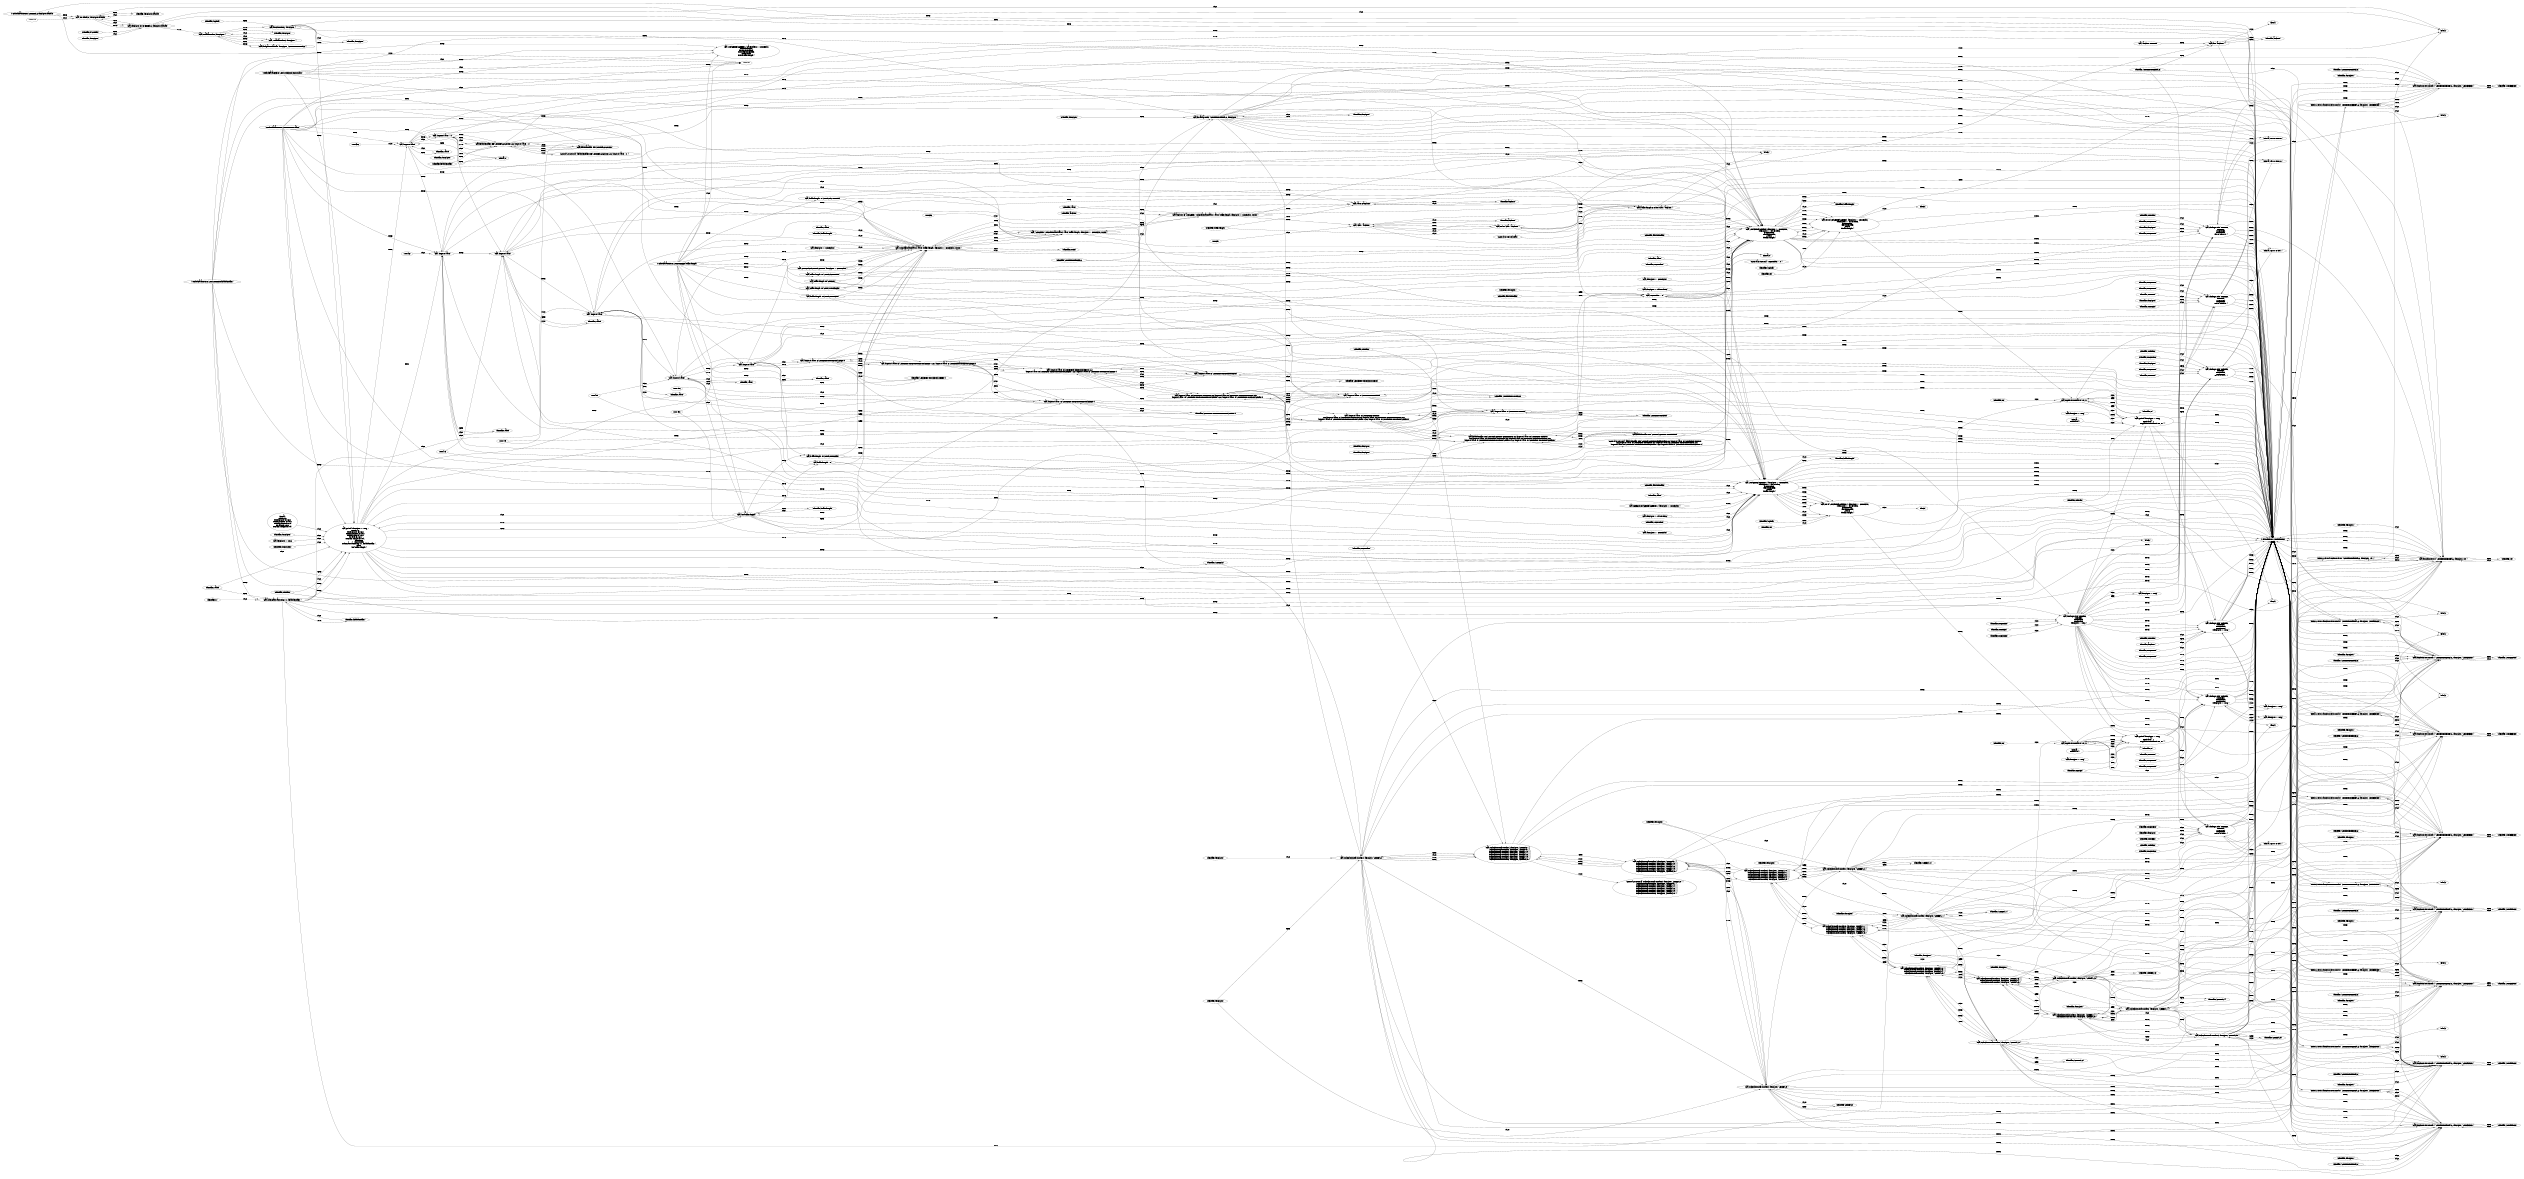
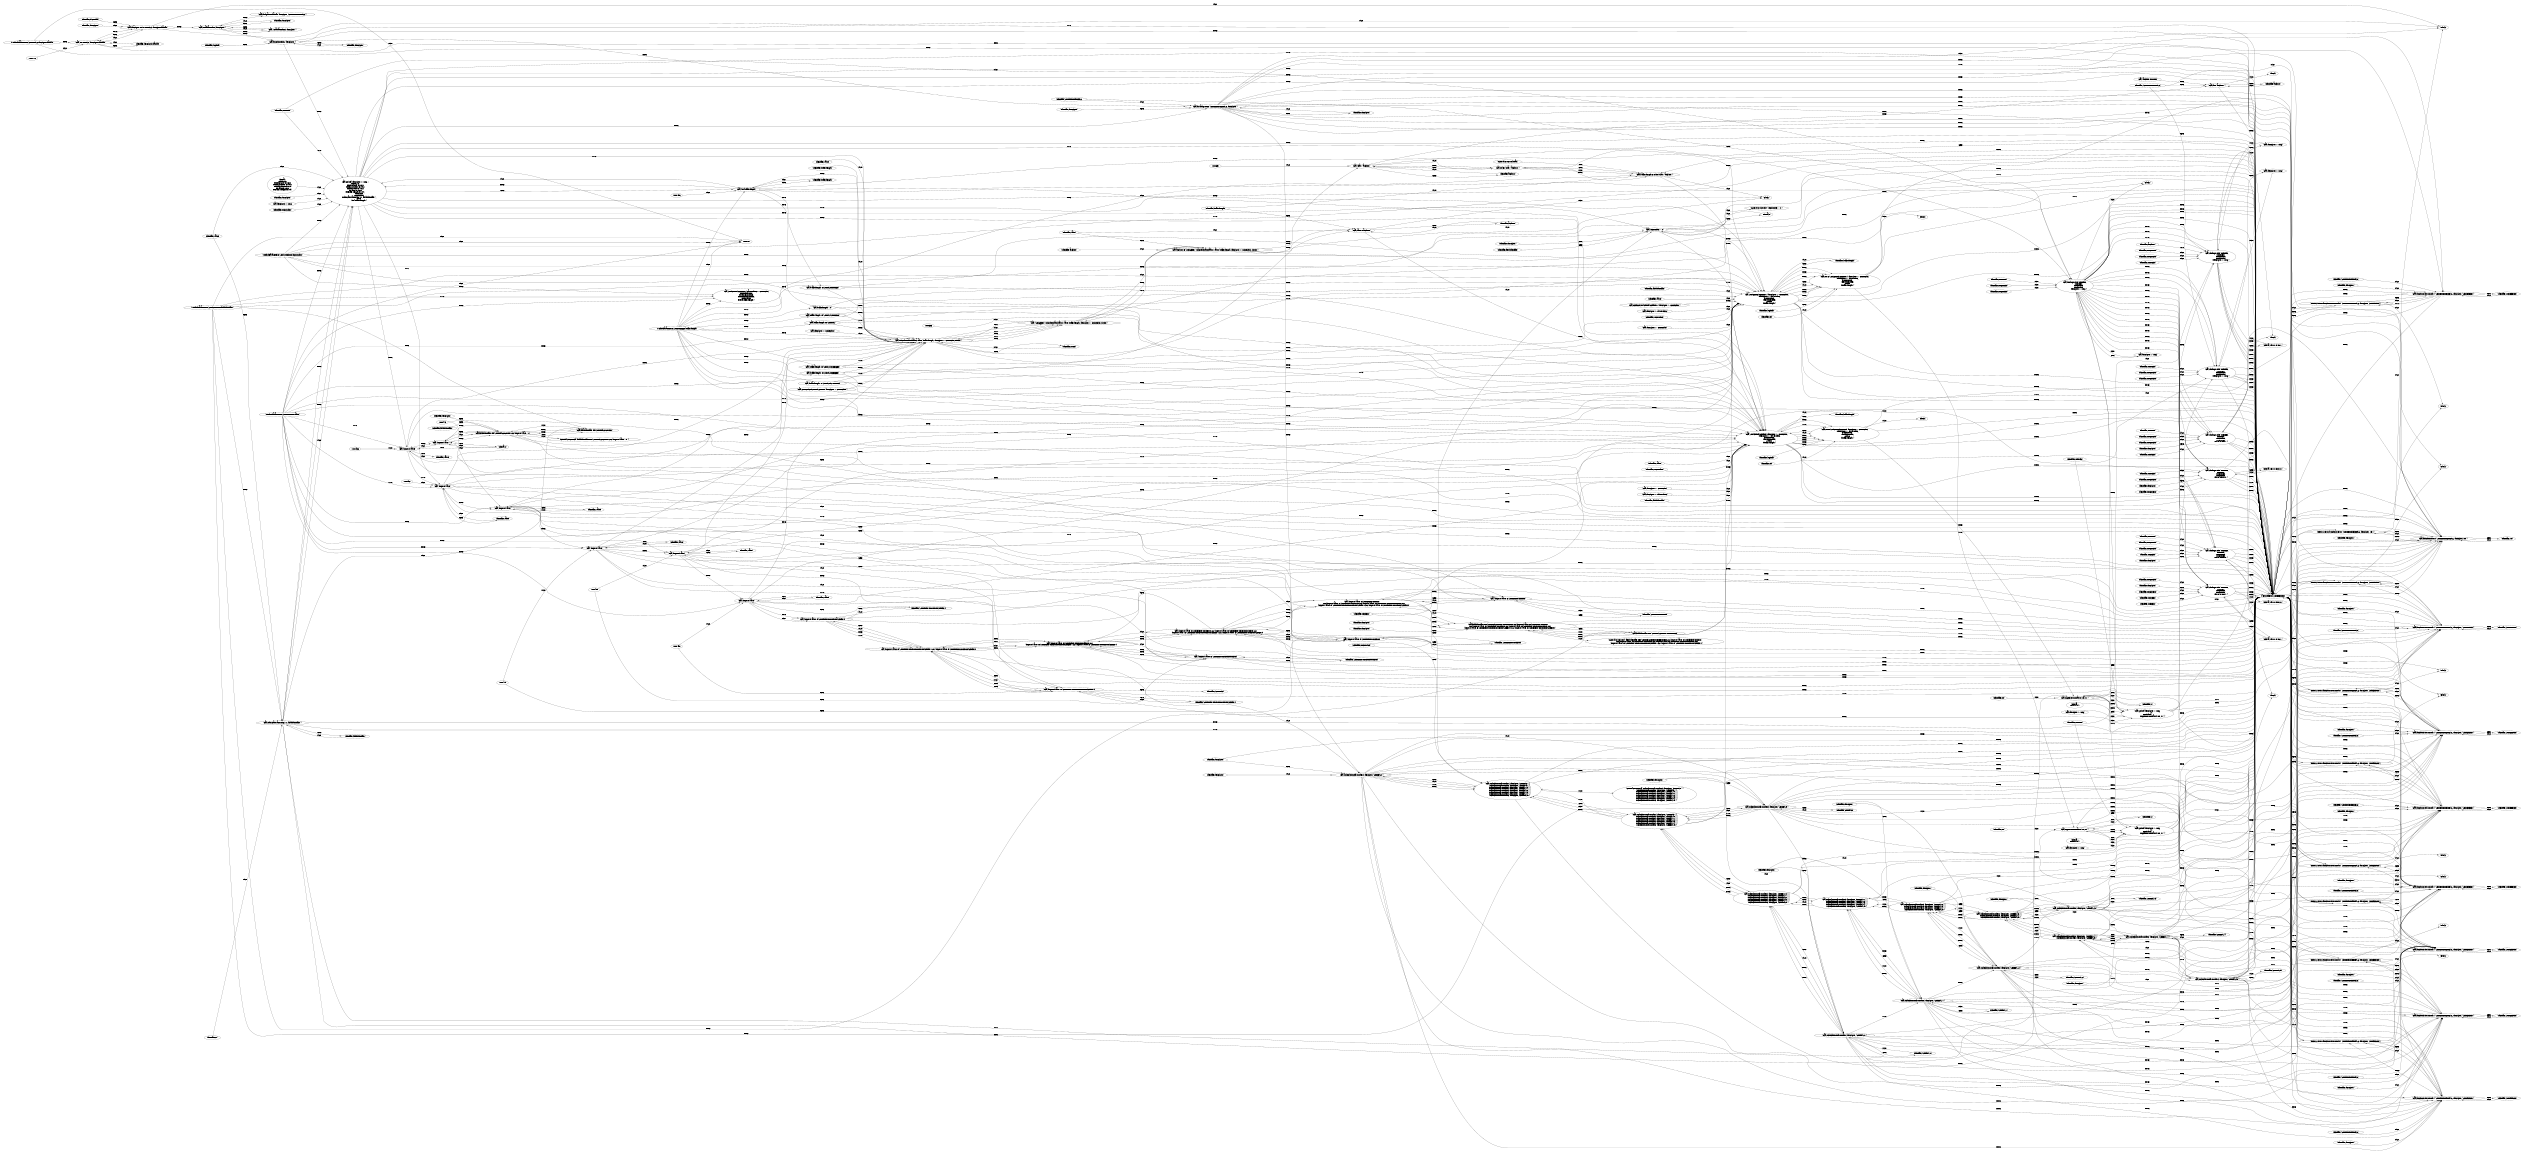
(822, 444) -> (822, 460)
(1330, 687) -> (1298, 728)
